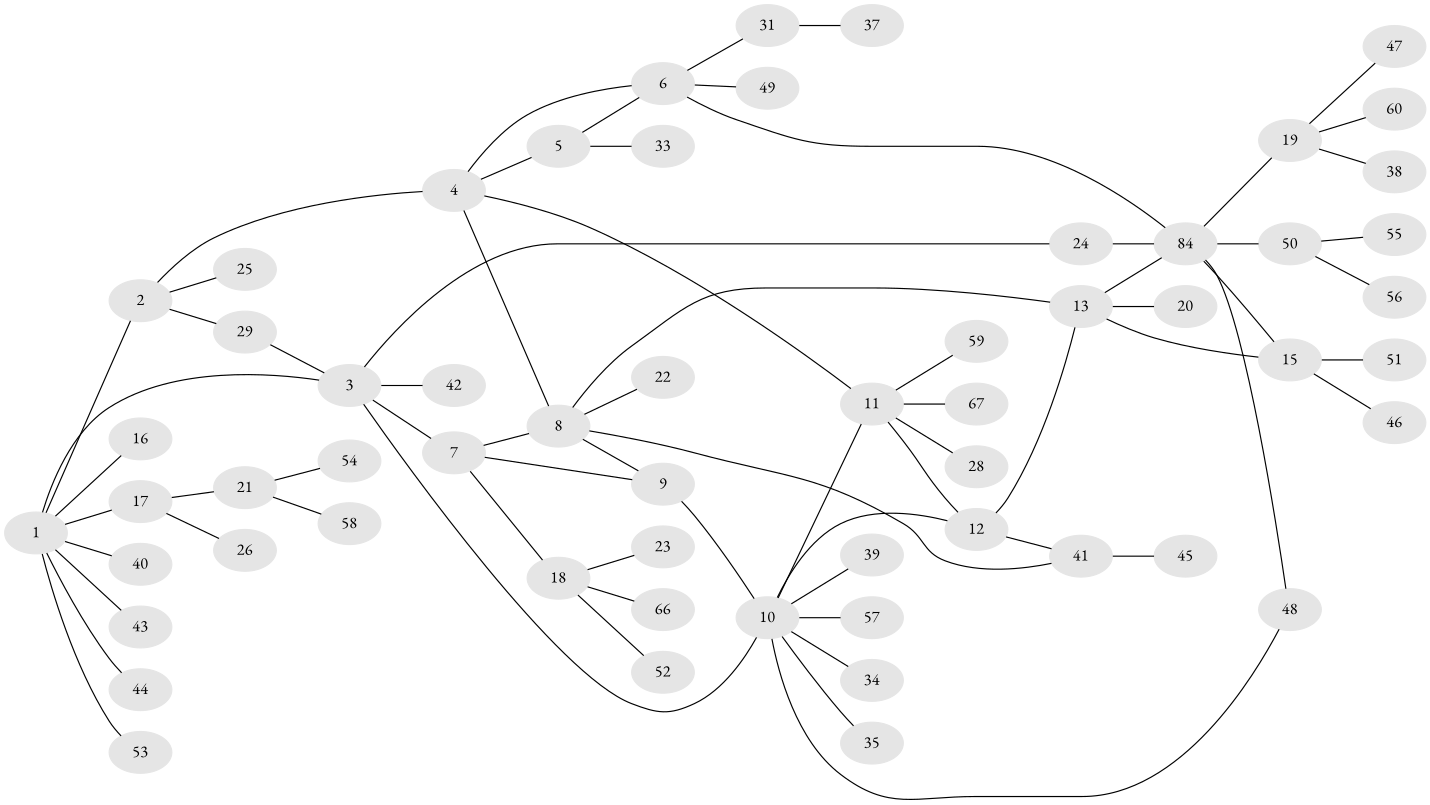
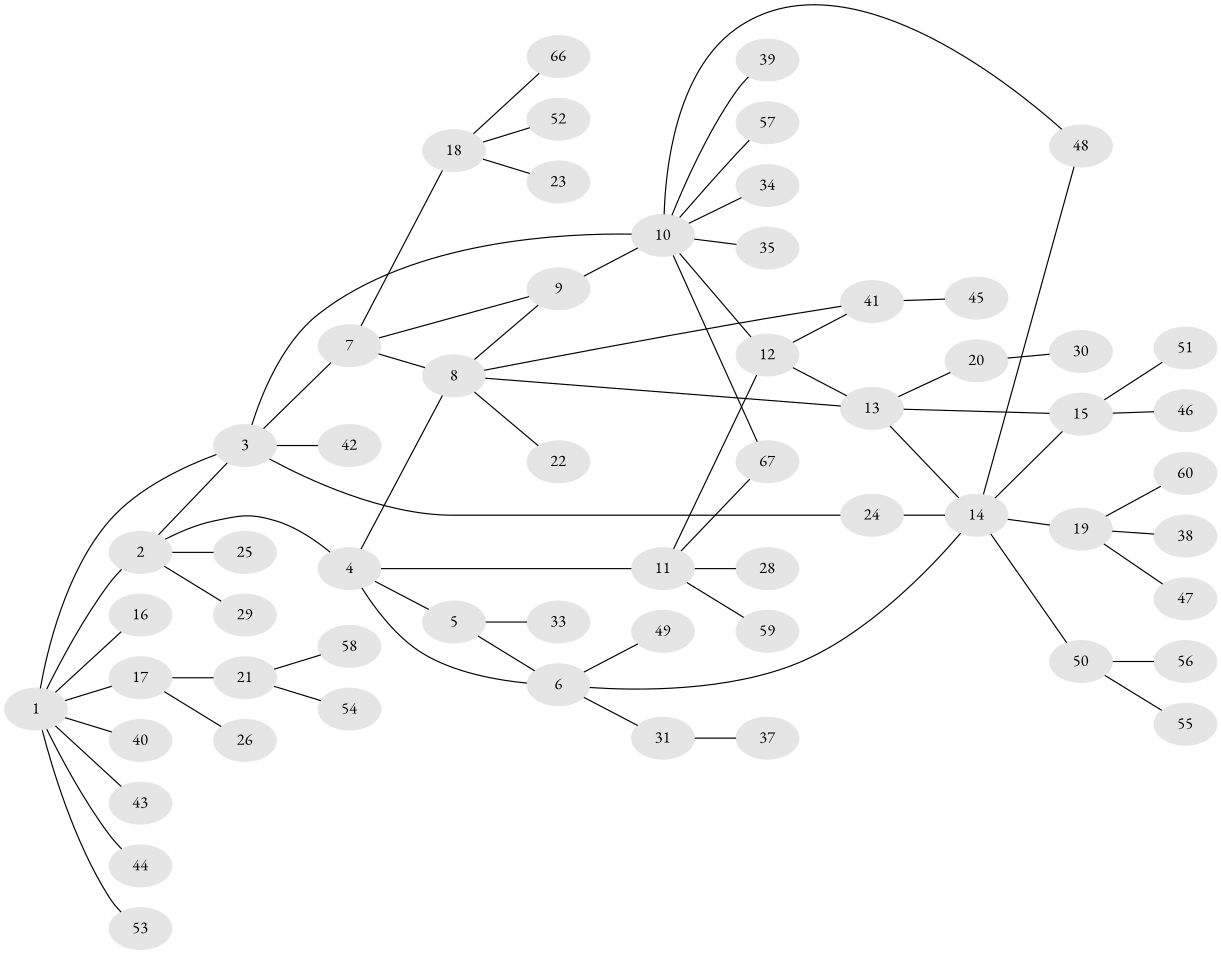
(1185, 244) -> (976, 515)
none -> (1081, 351)
(297, 359) -> (193, 499)
(820, 511) -> (715, 349)
